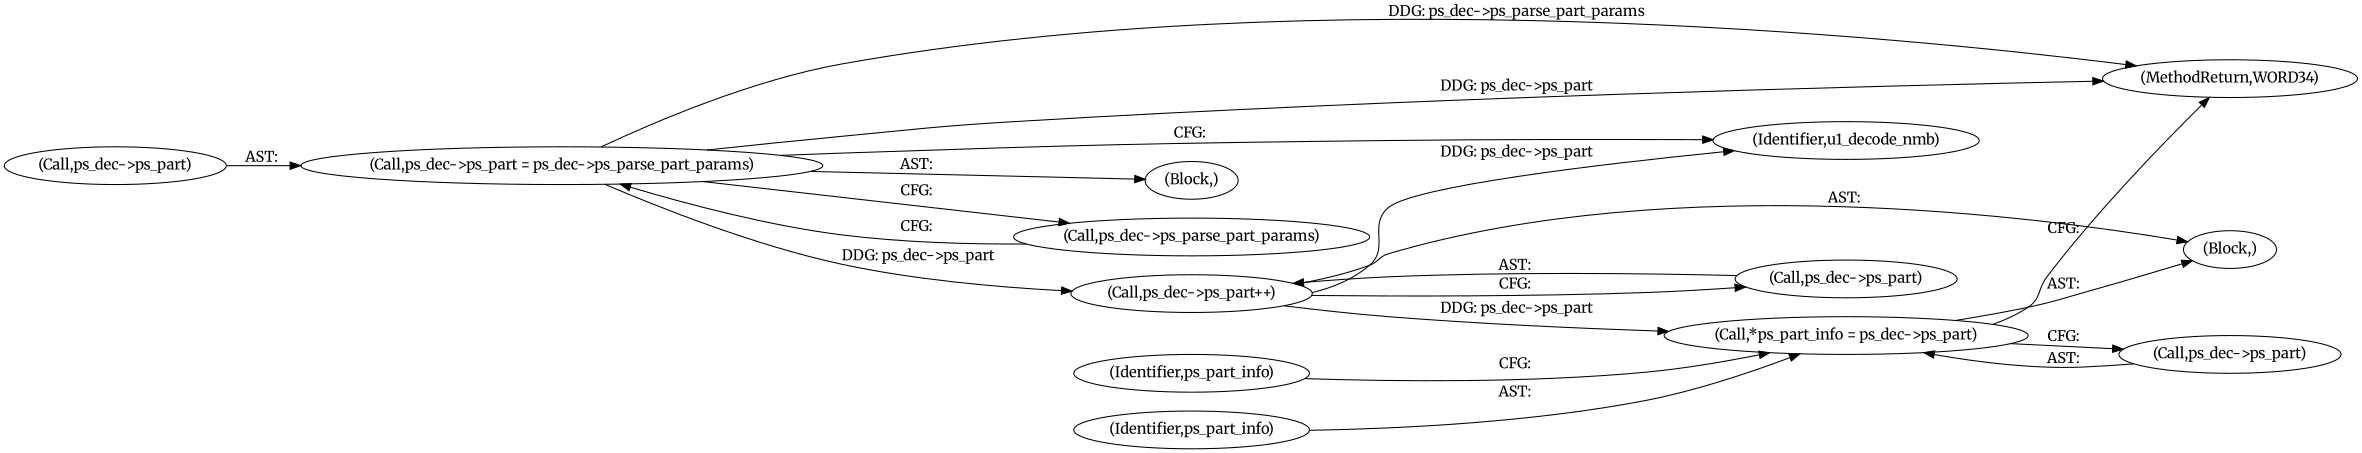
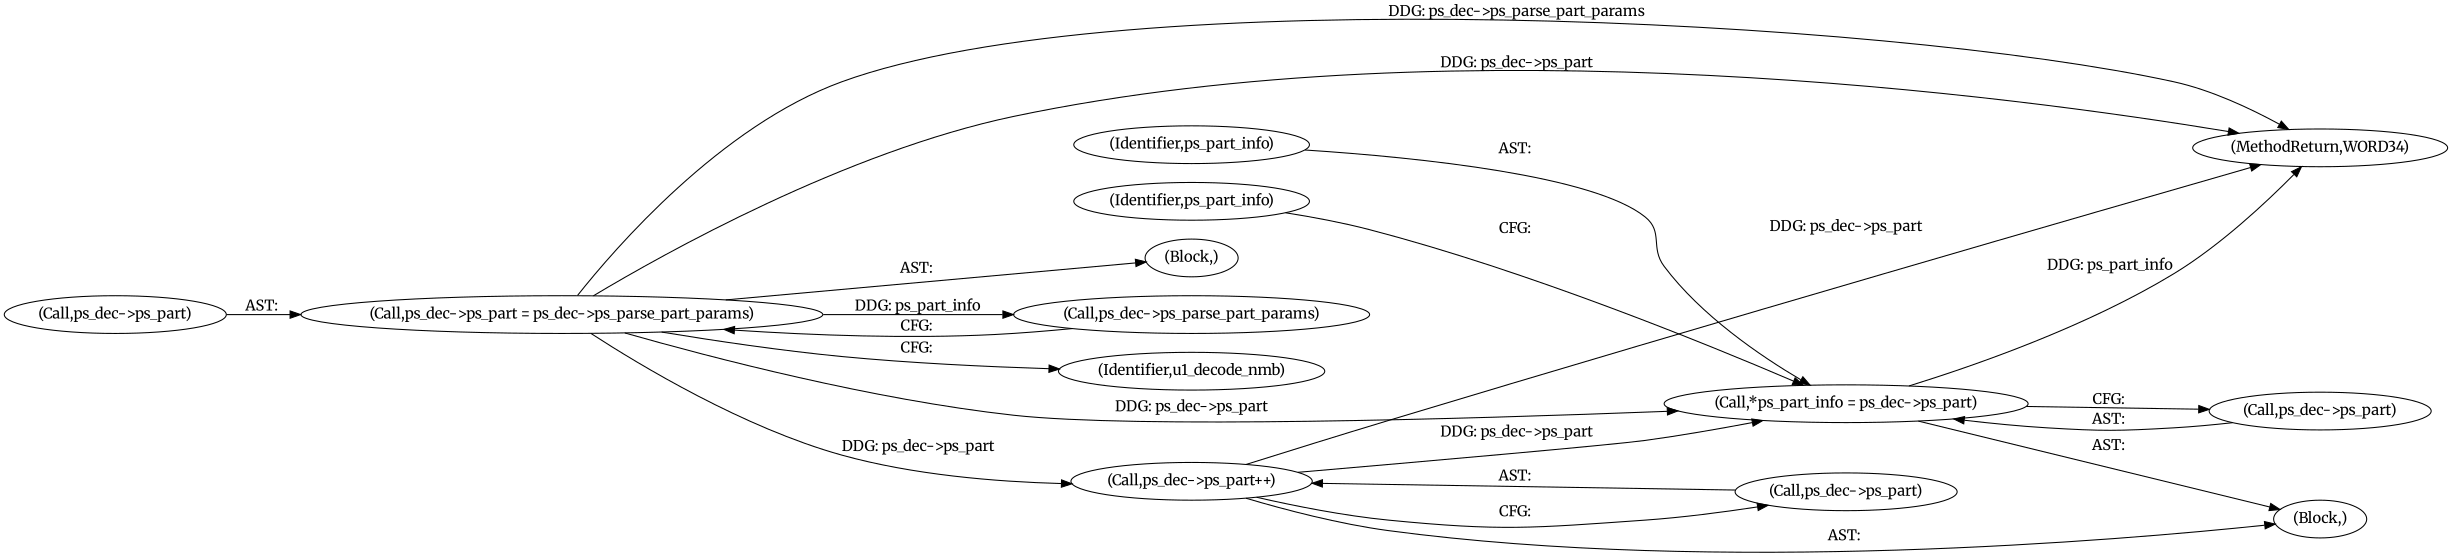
(1491, 181) -> (1748, 314)
(918, 191) -> (918, 307)
(2065, 229) -> (2110, 266)
none -> (1142, 421)
